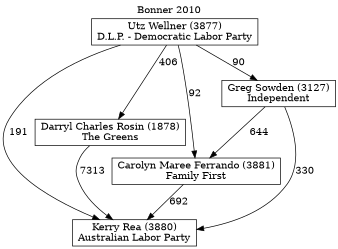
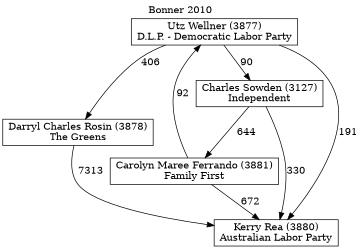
(279, 94) -> (260, 94)
(188, 98) -> (173, 102)
(110, 132) -> (78, 132)
(179, 202) -> (251, 202)
